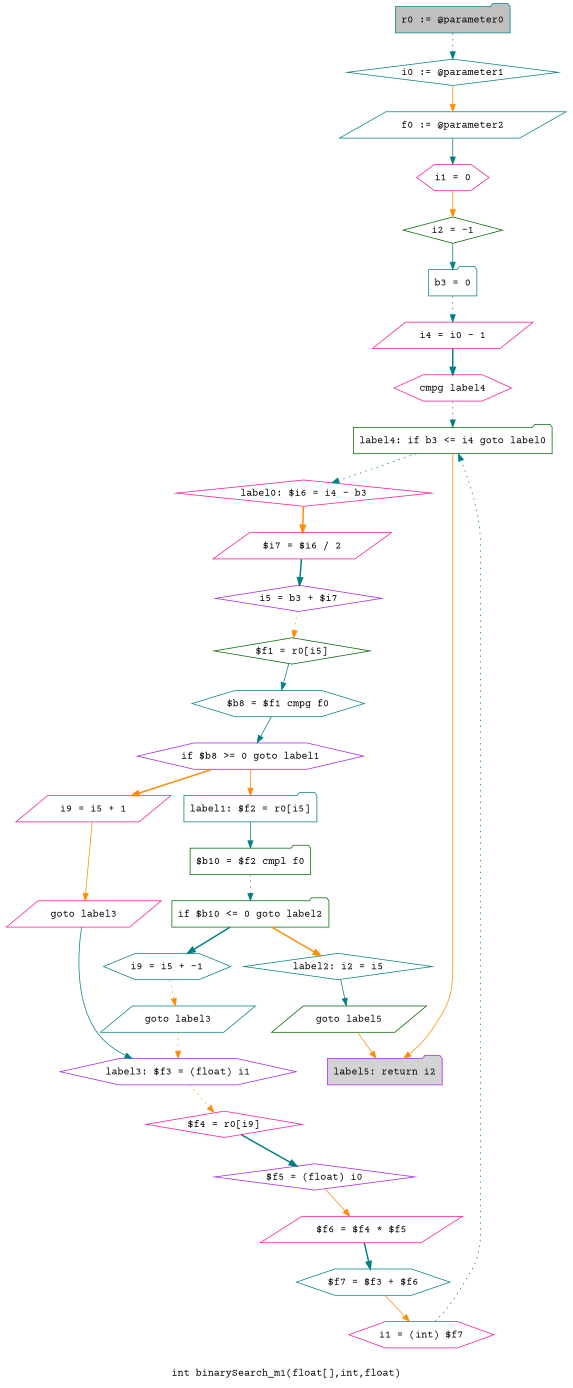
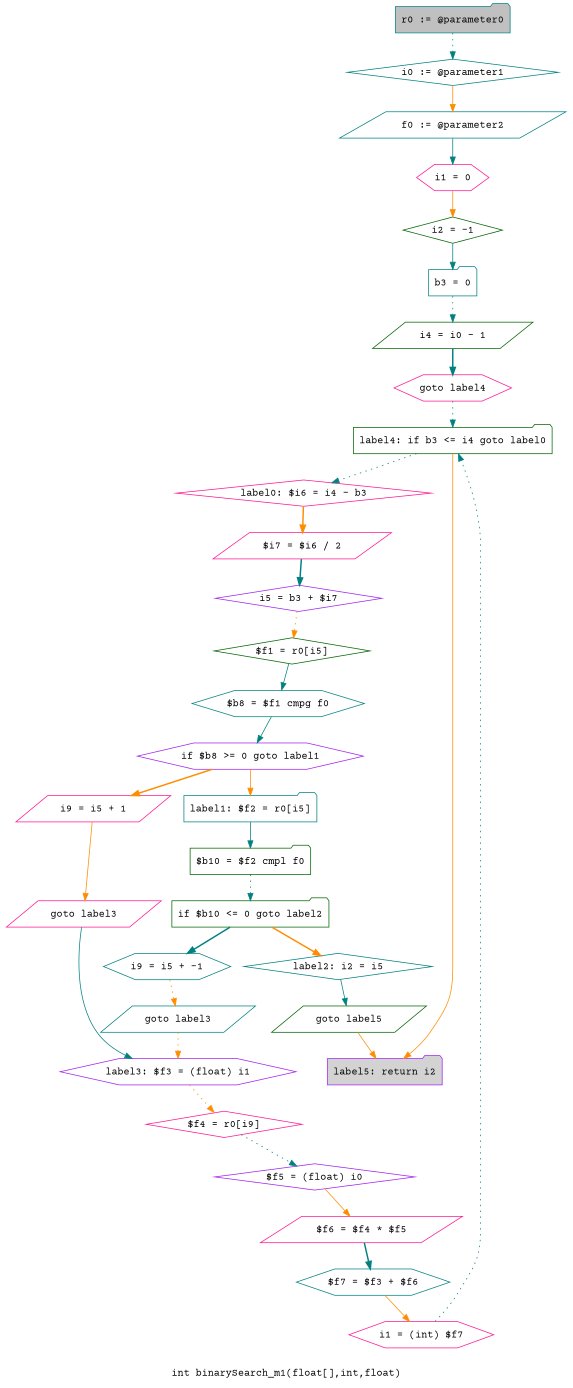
(453, 335) -> (453, 335)
(453, 388) -> (453, 388)
(266, 1149) -> (266, 1149)
